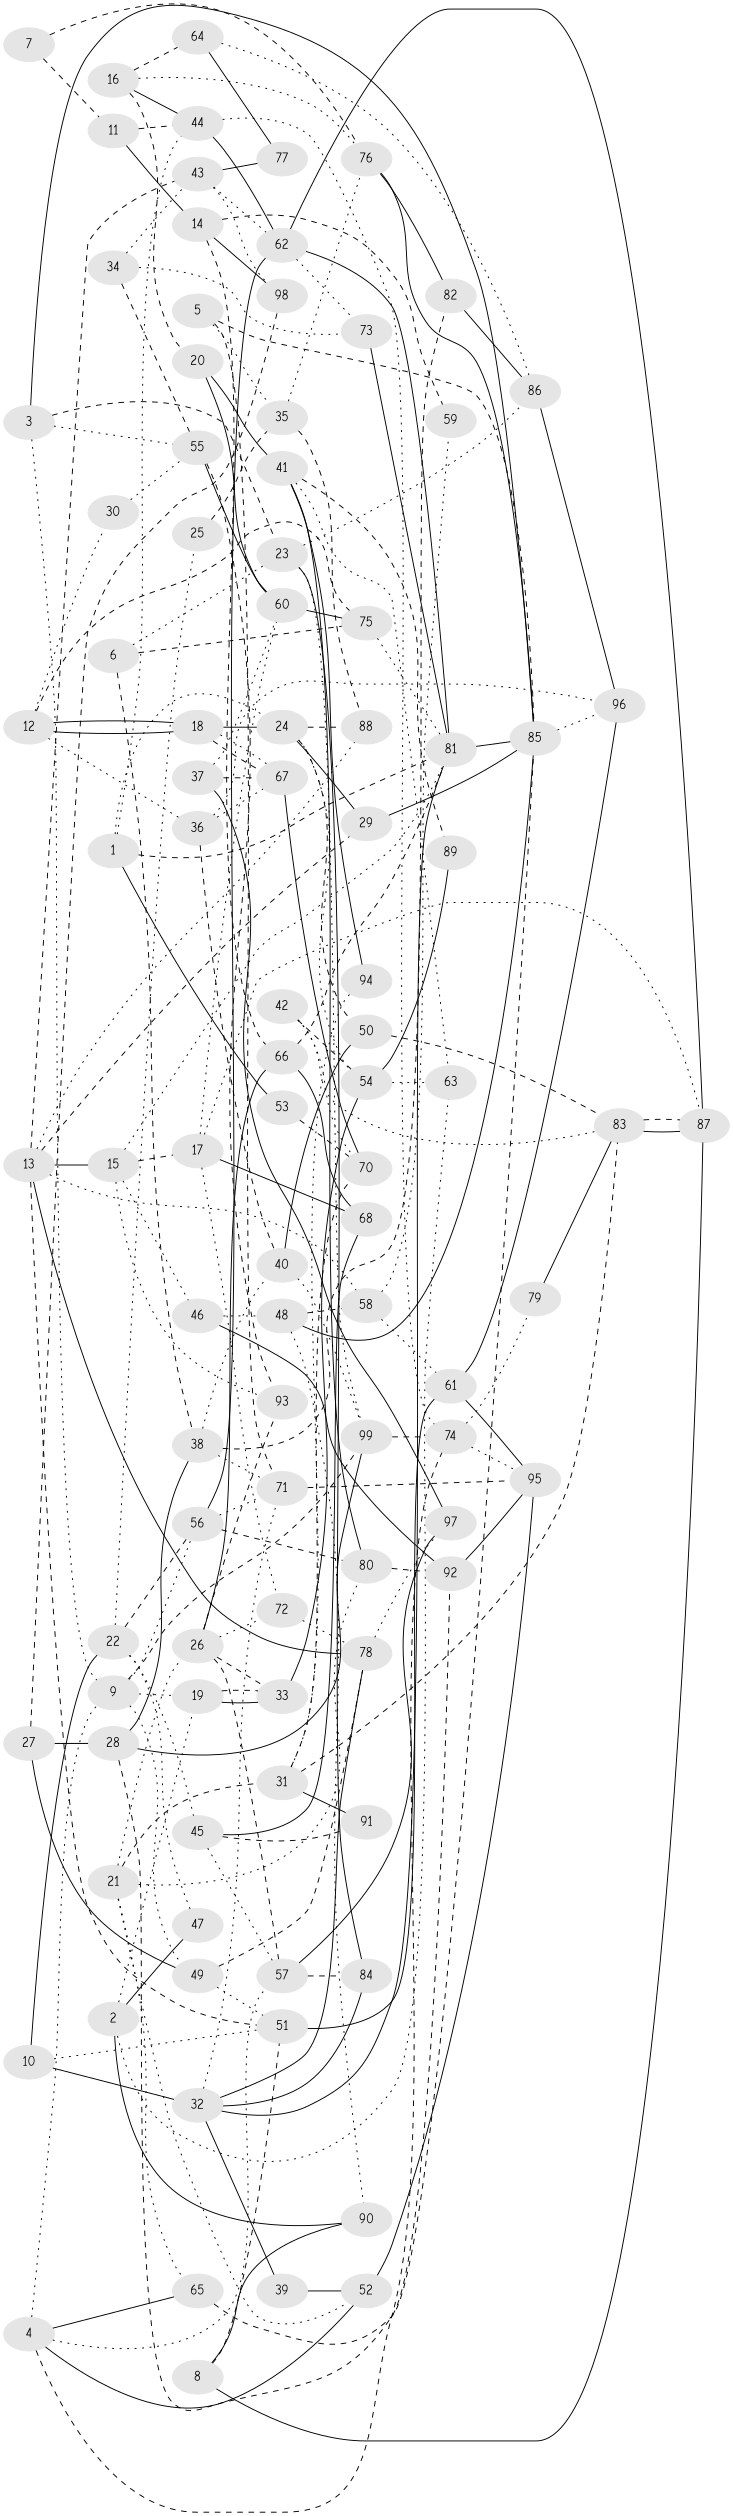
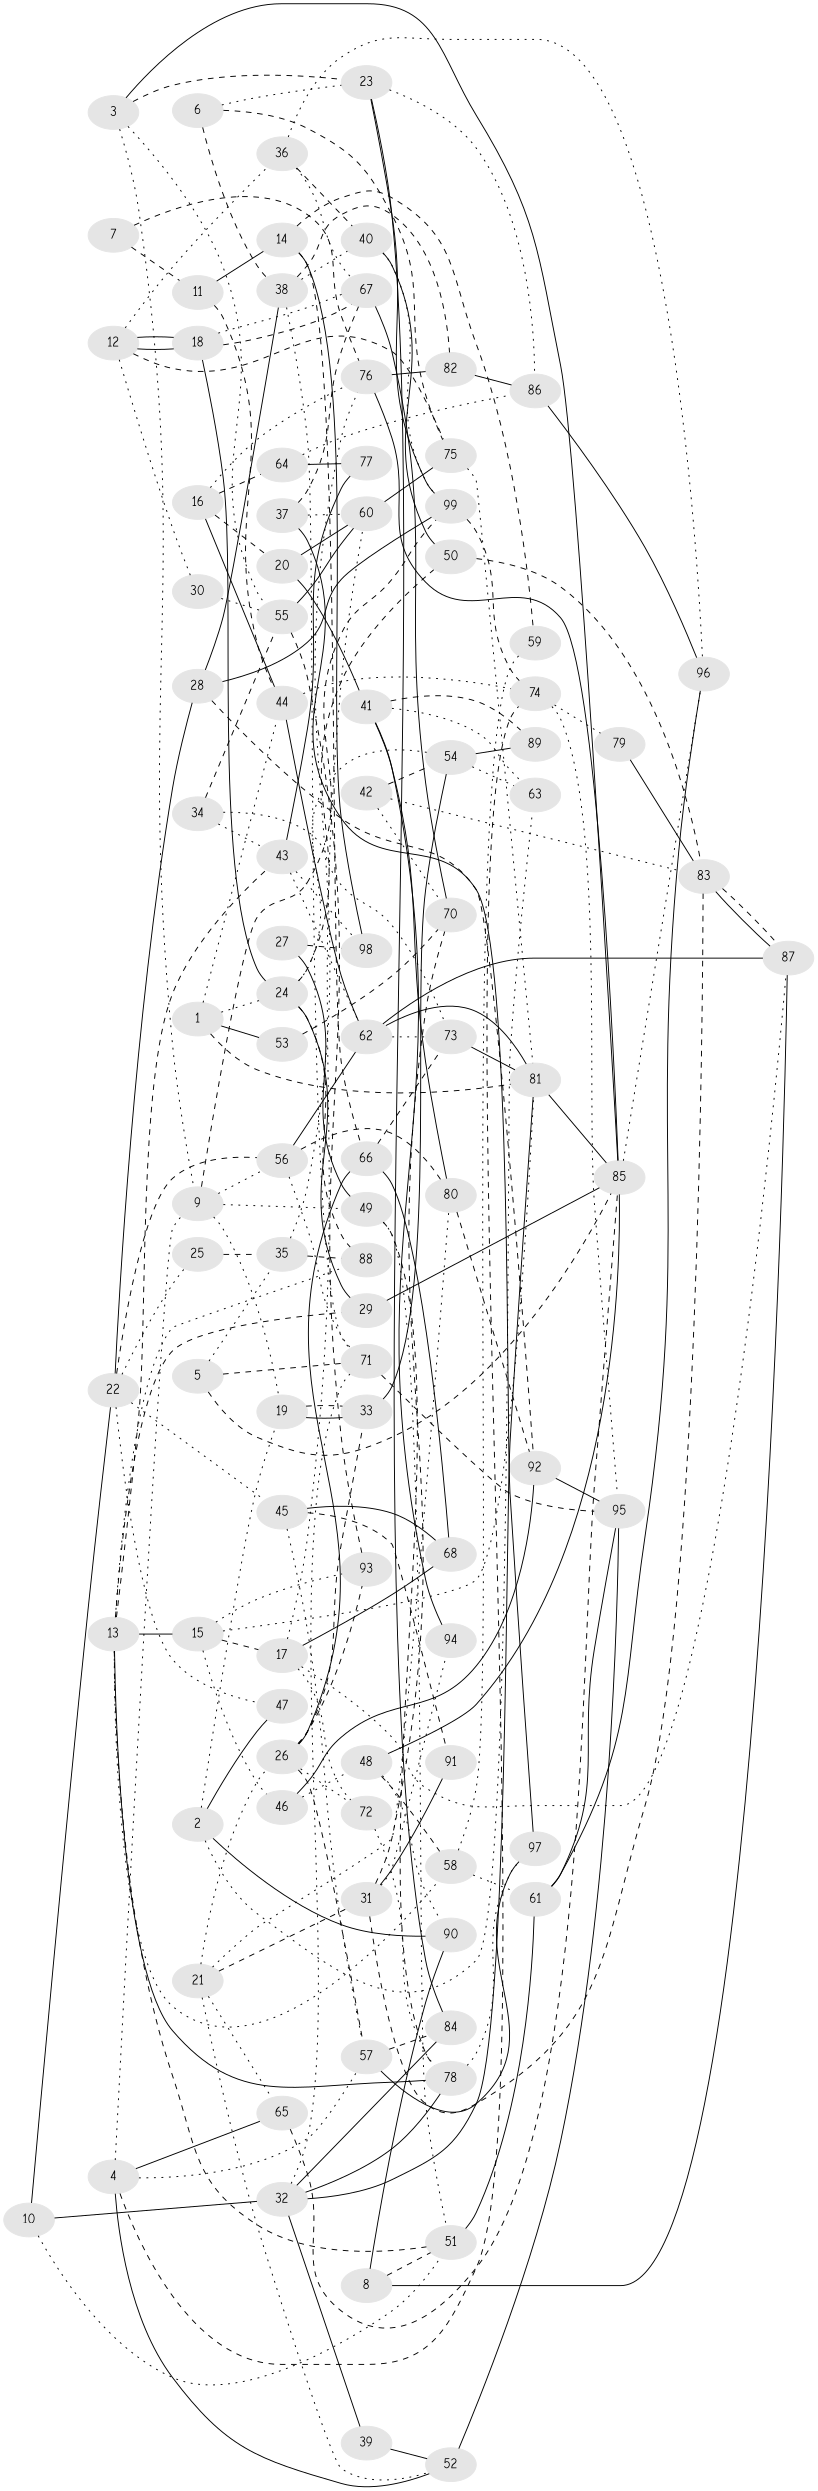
(374, 907) -> (407, 1100)
(333, 993) -> (397, 299)
(72, 1743) -> (140, 1036)
